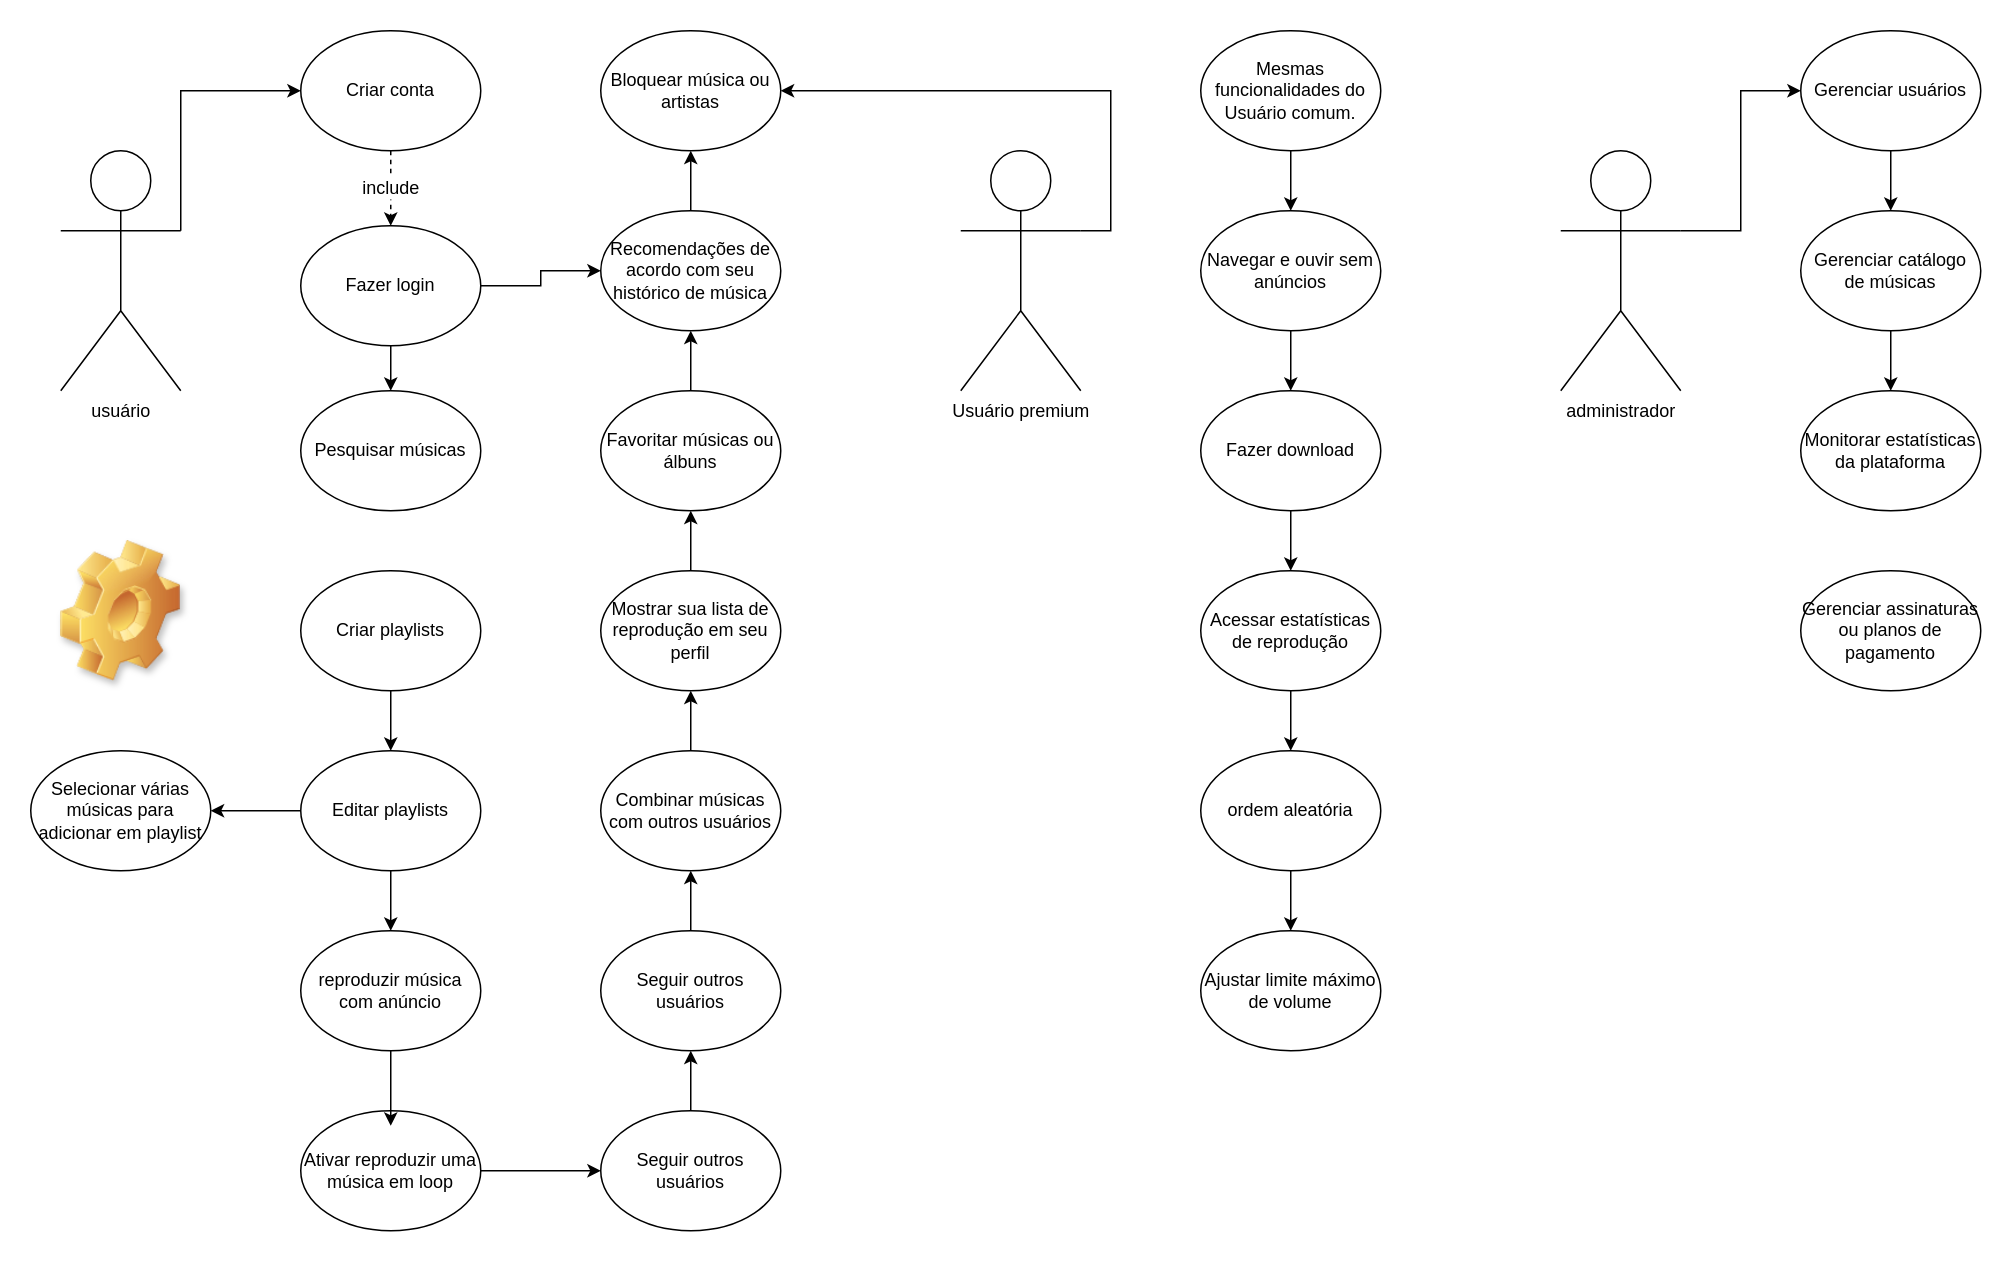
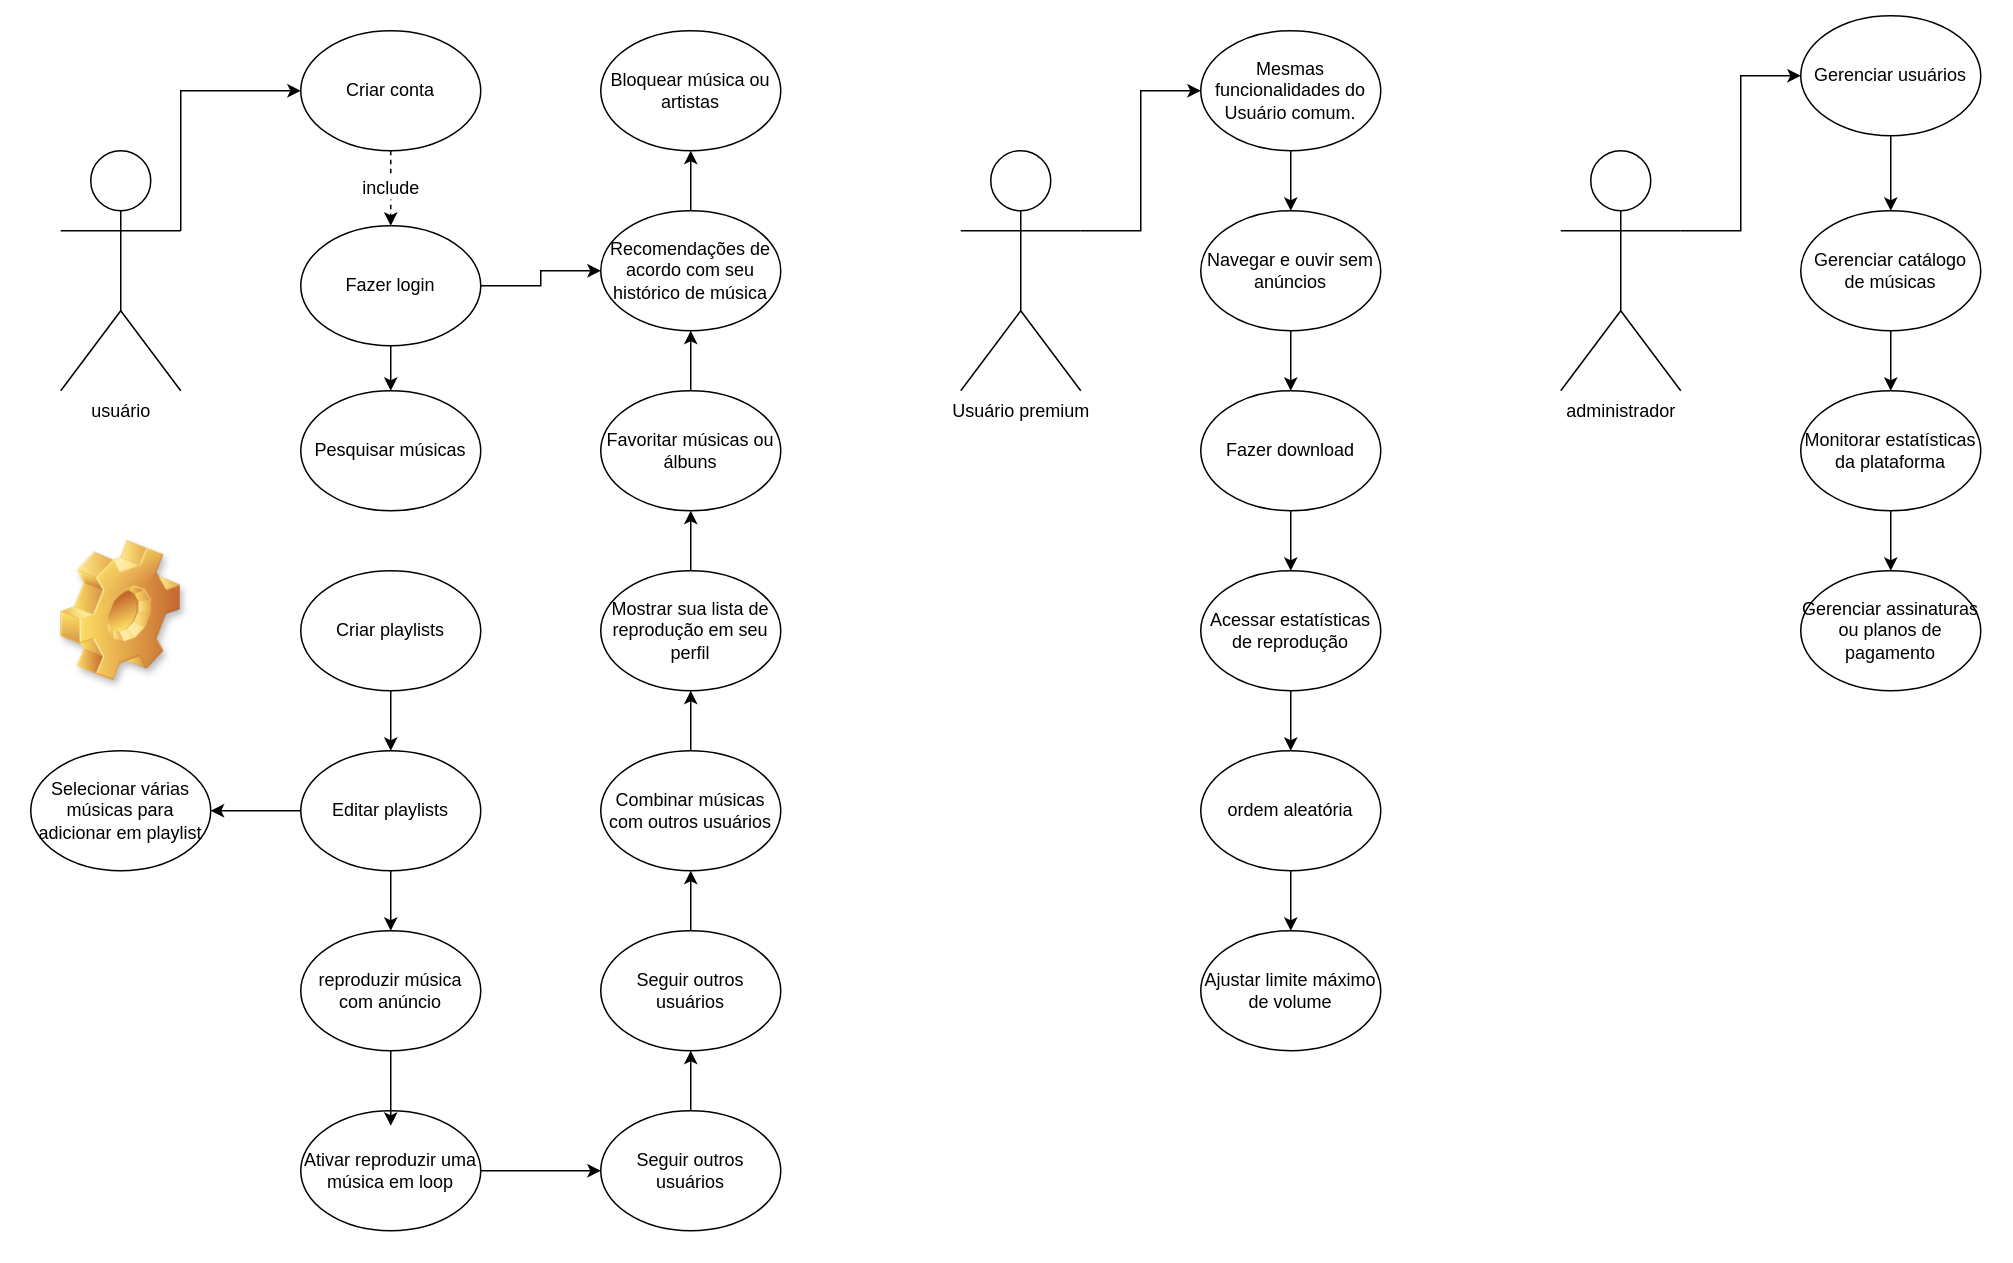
(1022, 91) -> (1141, 152)
(1891, 91) -> (1891, 76)
none -> (1891, 536)
